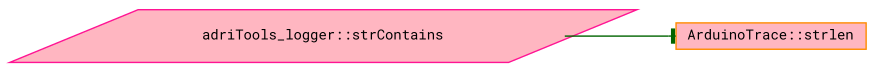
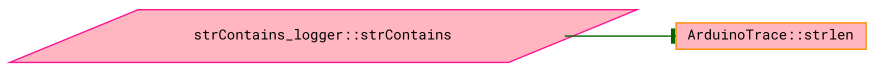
(323, 36) -> (323, 36)
